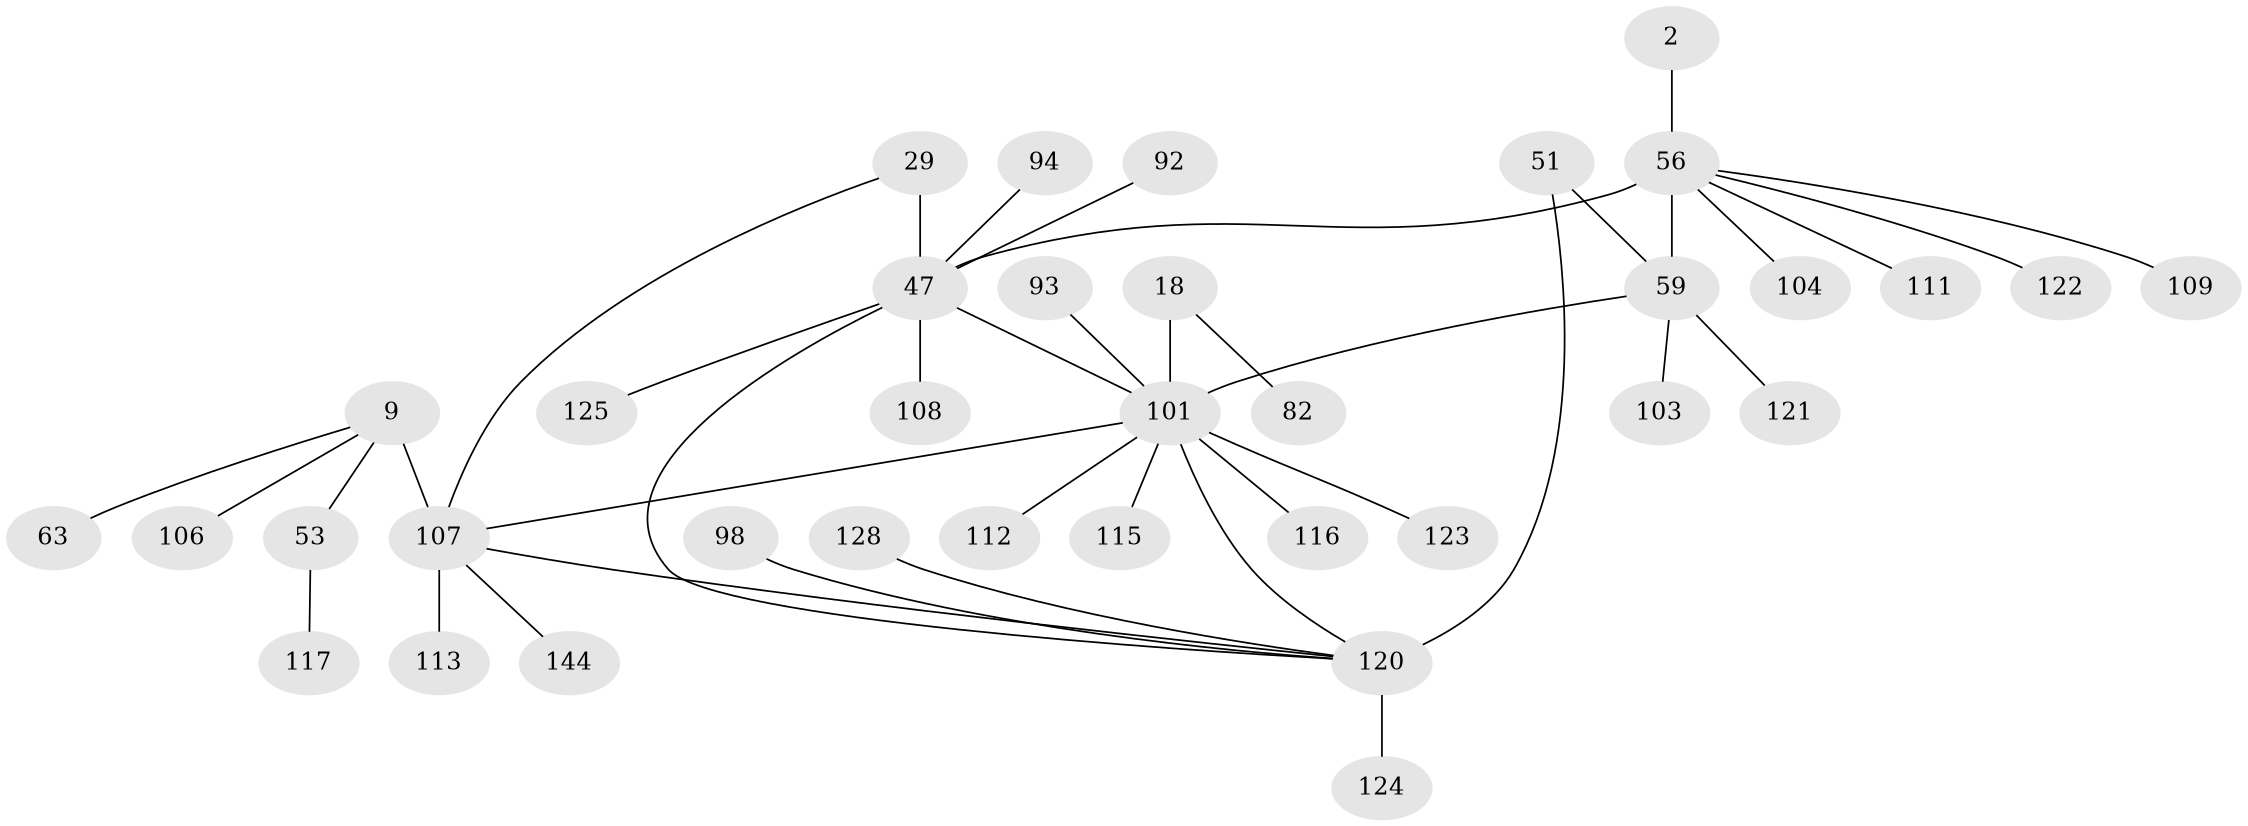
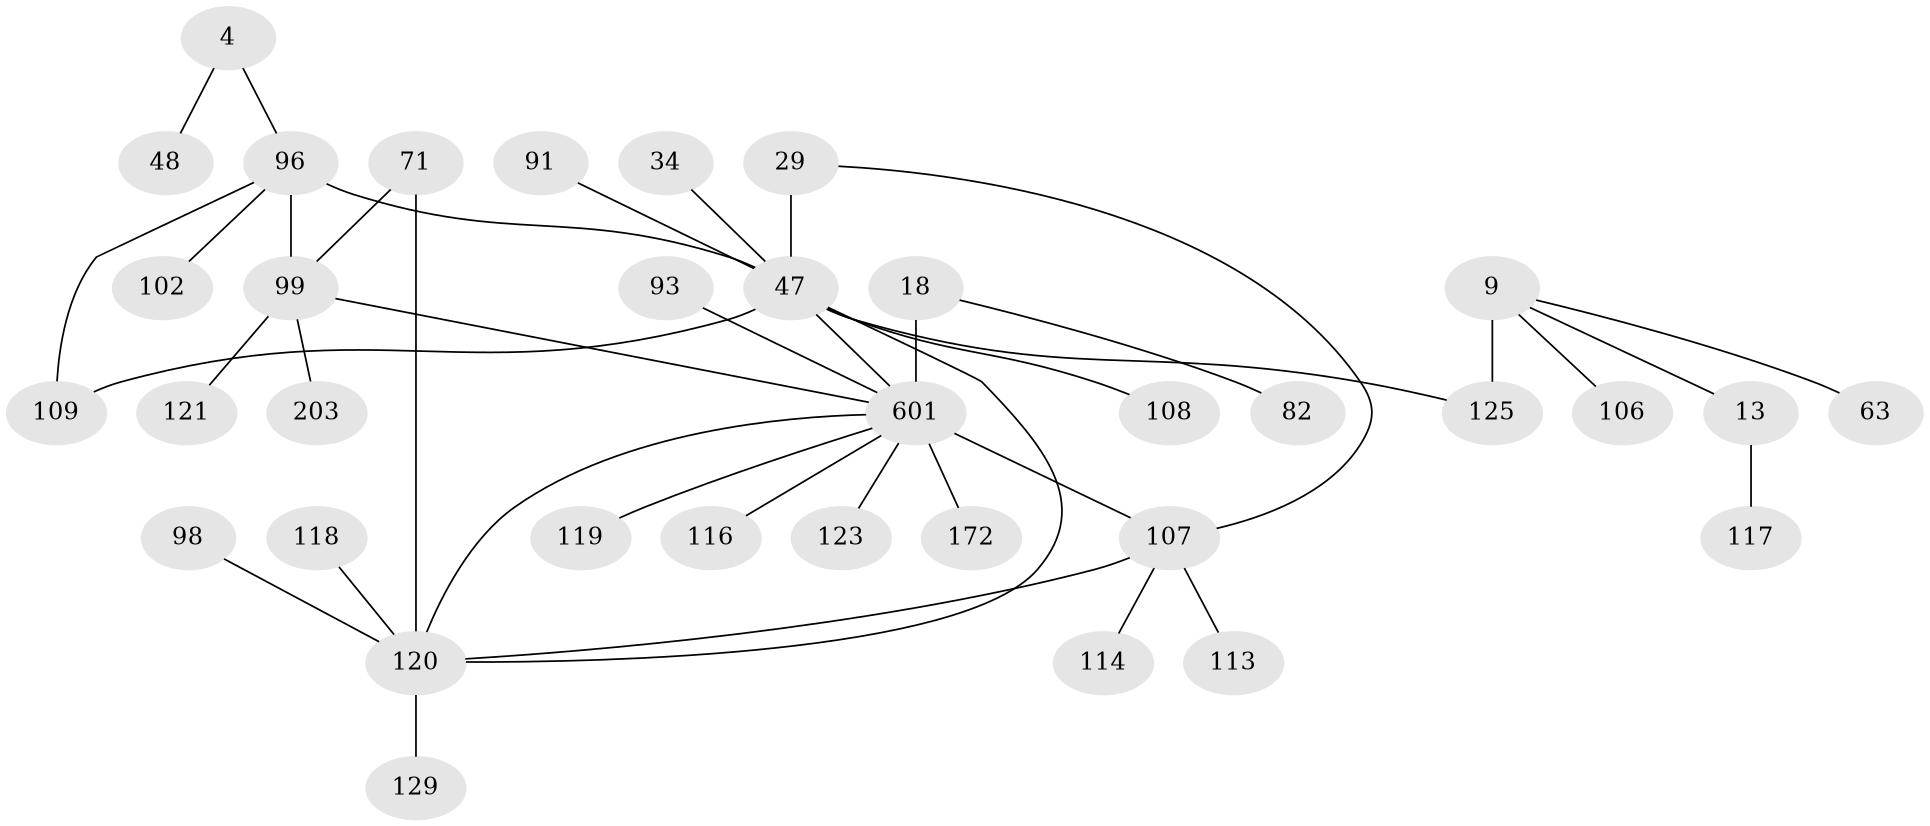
(1672, 38) -> (228, 38)
none -> (166, 163)
(1045, 163) -> (666, 163)
(1170, 163) -> (541, 163)
(1547, 163) -> (416, 163)
(1672, 163) -> (291, 163)
(1672, 288) -> (291, 288)
(1800, 288) -> none
(1931, 288) -> none
(2061, 288) -> (162, 288)
none -> (442, 352)
(1170, 413) -> (916, 413)
(1660, 413) -> (317, 413)
(416, 475) -> (1492, 351)
(311, 538) -> (1751, 413)
(859, 538) -> (317, 538)
(990, 538) -> (972, 538)
(1120, 538) -> (581, 538)
(569, 663) -> (1103, 663)
(1382, 788) -> (416, 788)
